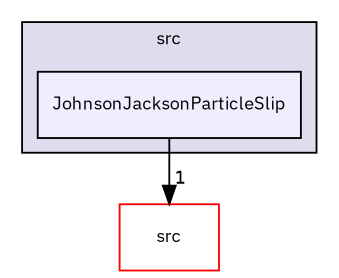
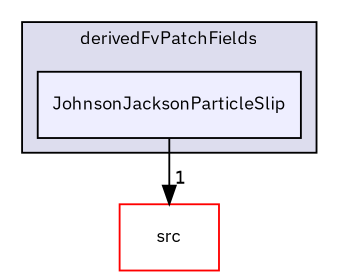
(169, 40) -> (169, 40)
